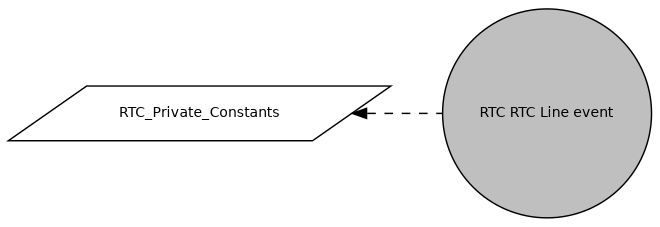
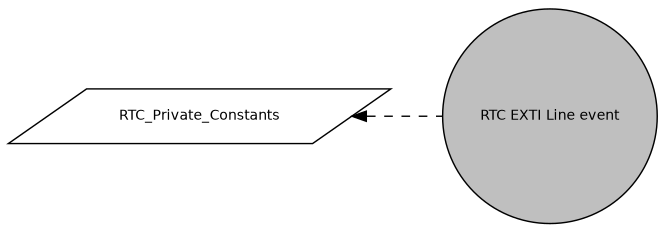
(547, 113) -> (550, 116)
